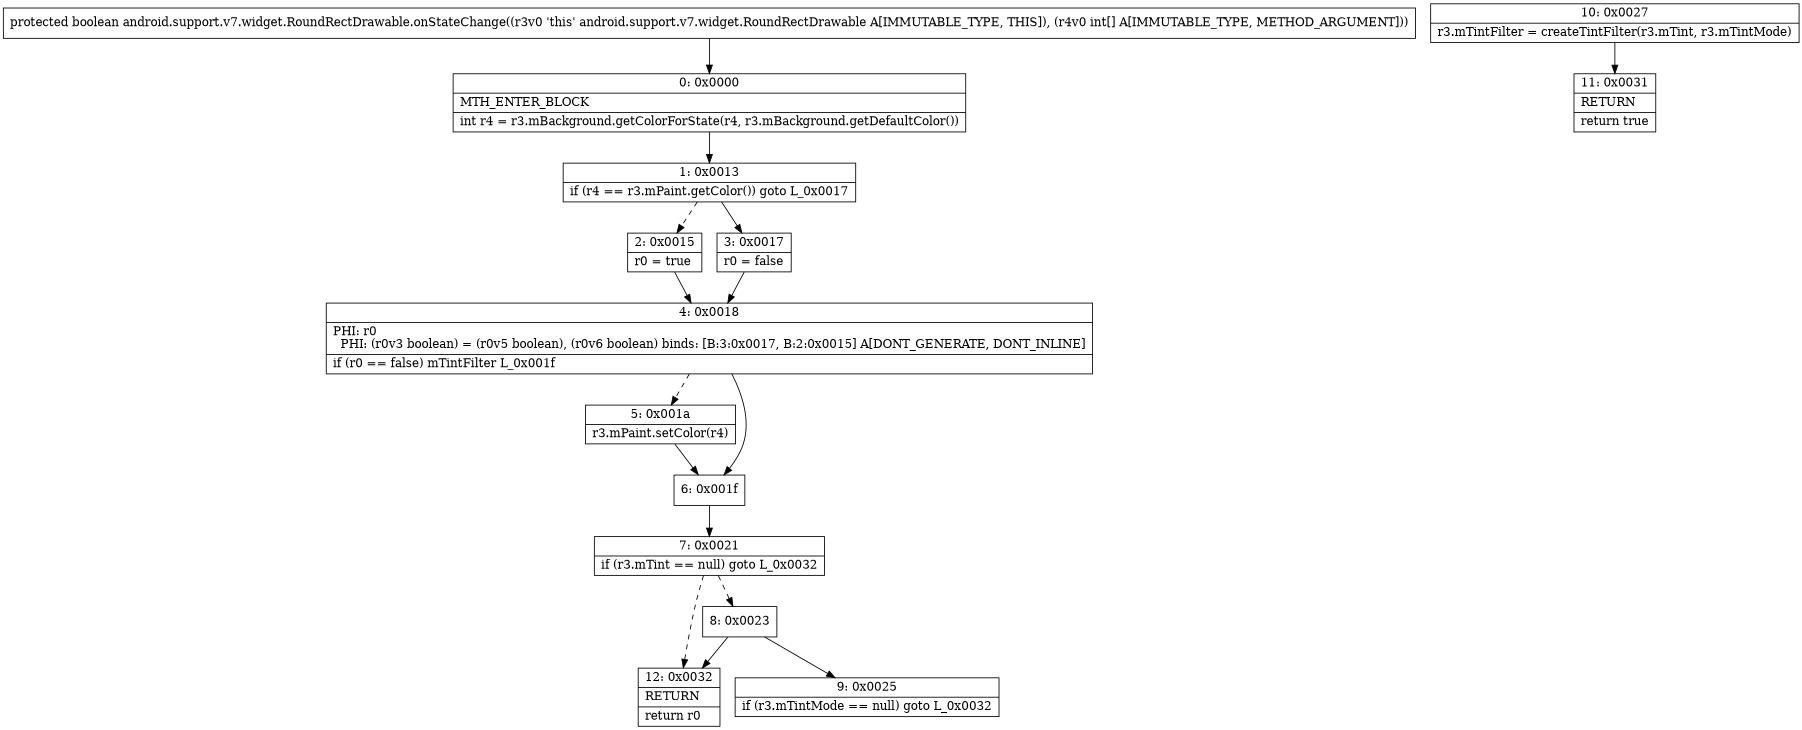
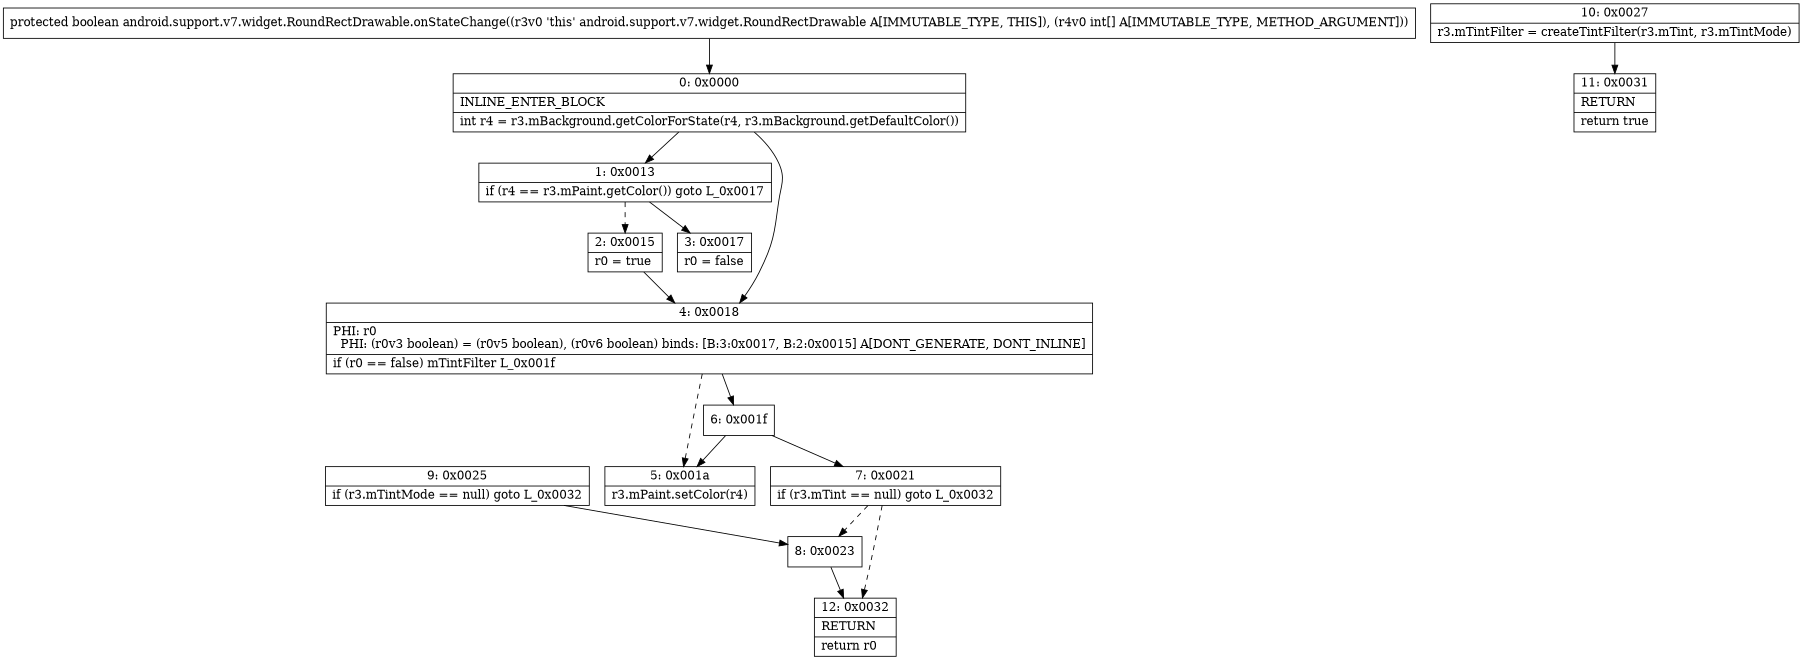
(525, 102) -> (532, 102)
(738, 284) -> (777, 213)
(684, 456) -> (714, 448)
(796, 655) -> (672, 524)
